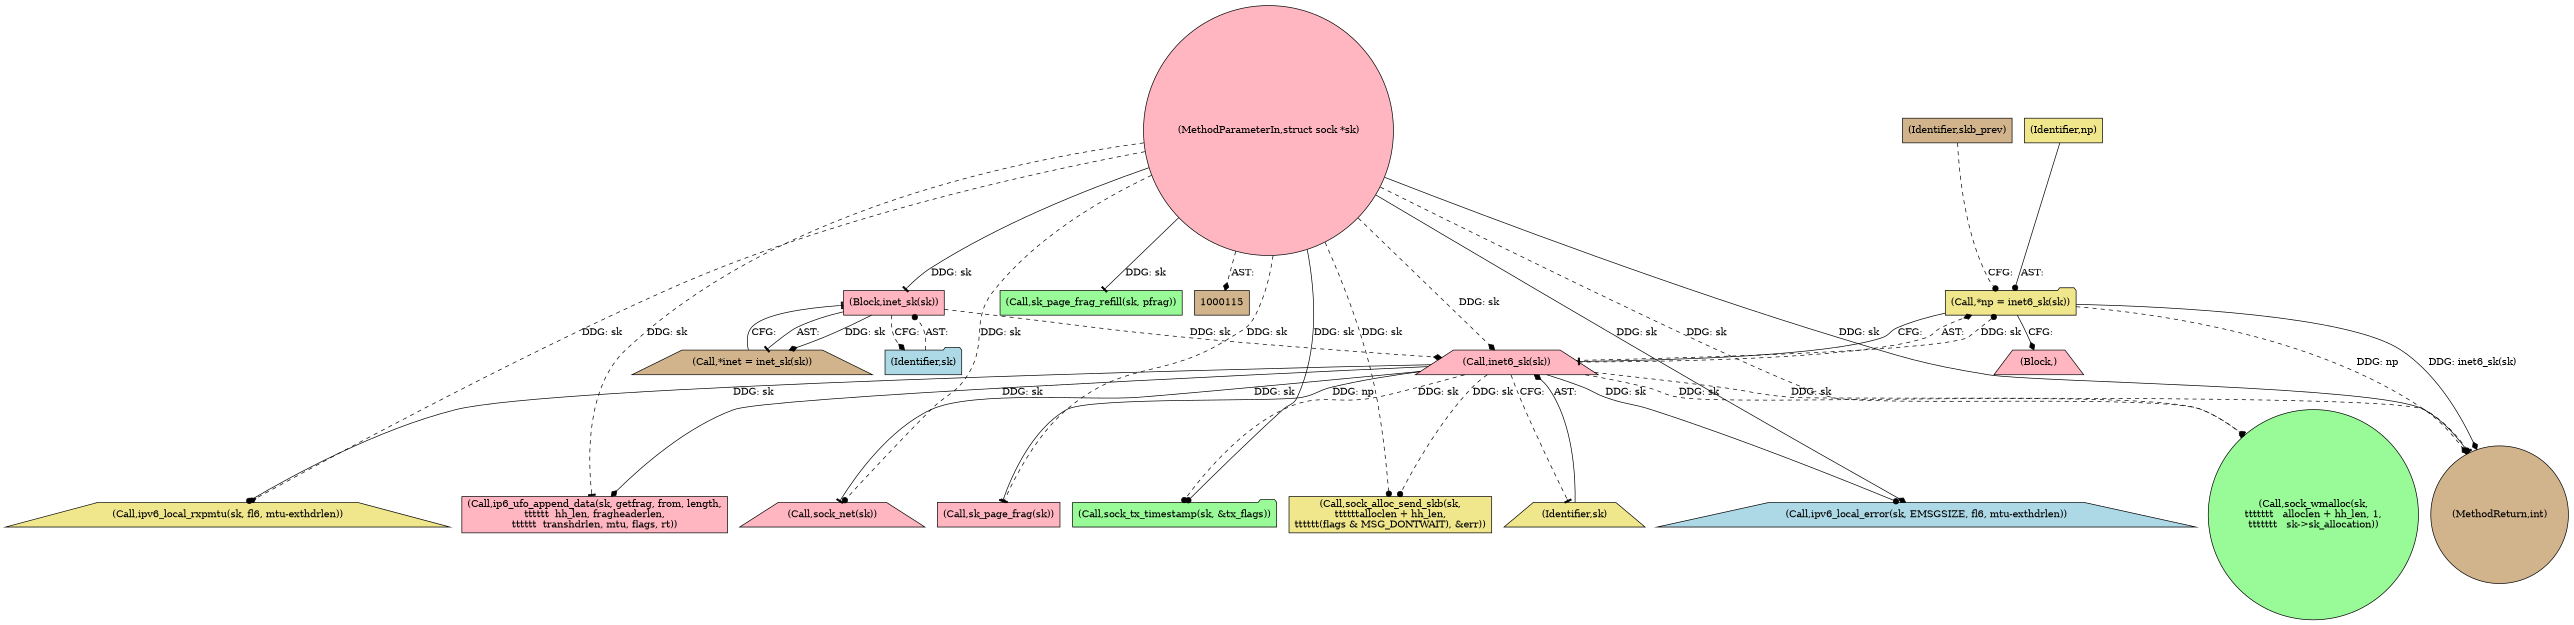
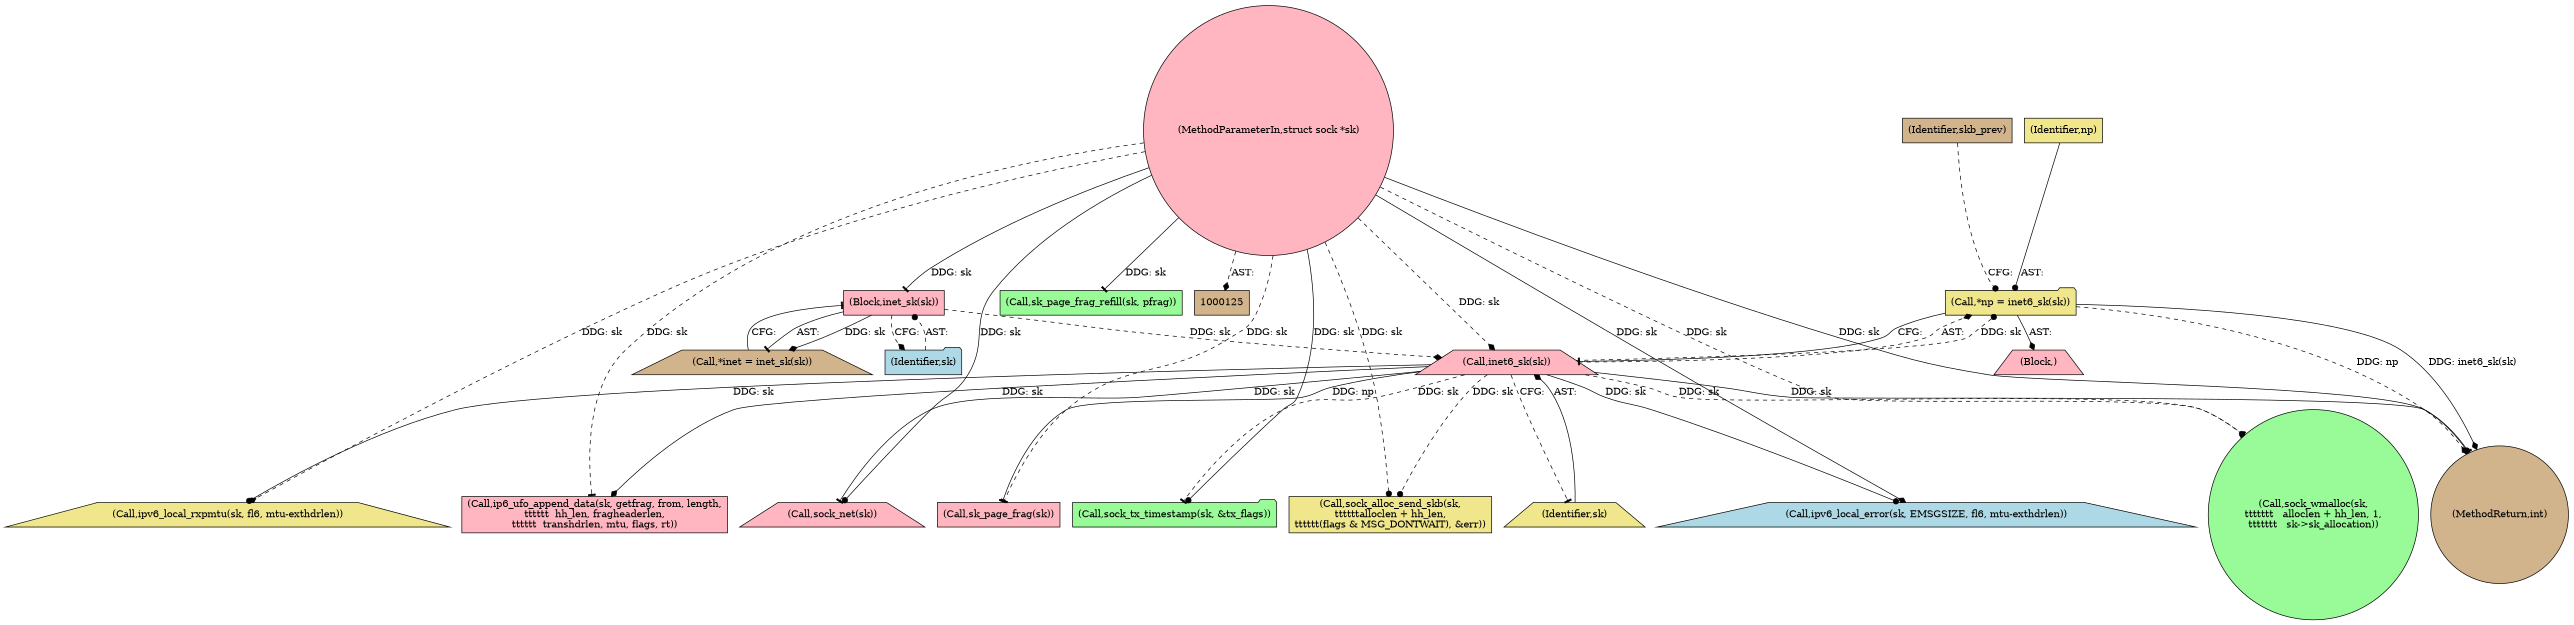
(1222, 303) -> (1222, 303)
(981, 320) -> (981, 320)
(2042, 333) -> (2042, 333)
(2172, 399) -> (2172, 399)
(1308, 401) -> (1308, 401)
